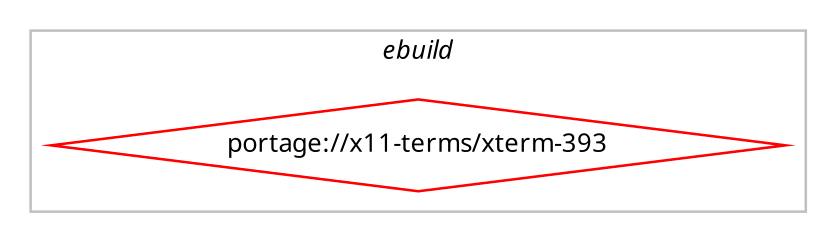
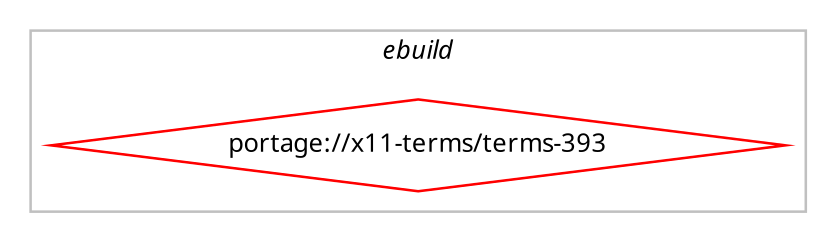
(418, 145) -> (418, 145)
